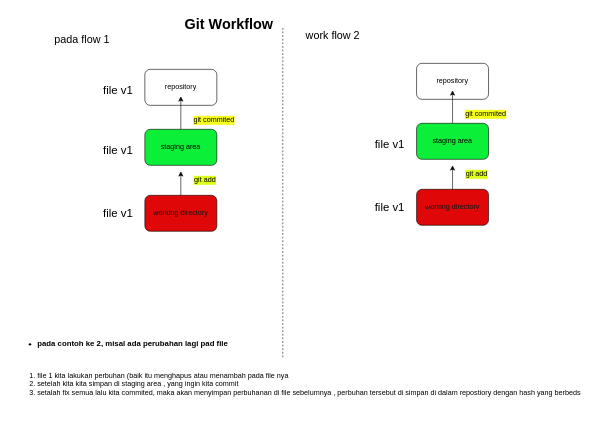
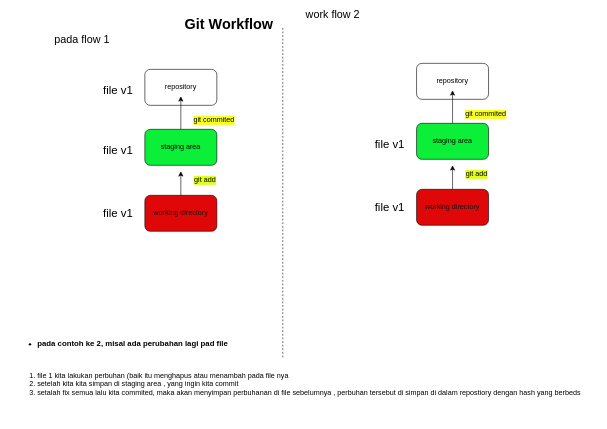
(333, 36) -> (333, 15)
